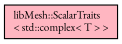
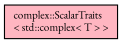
(61, 22) -> (61, 22)
